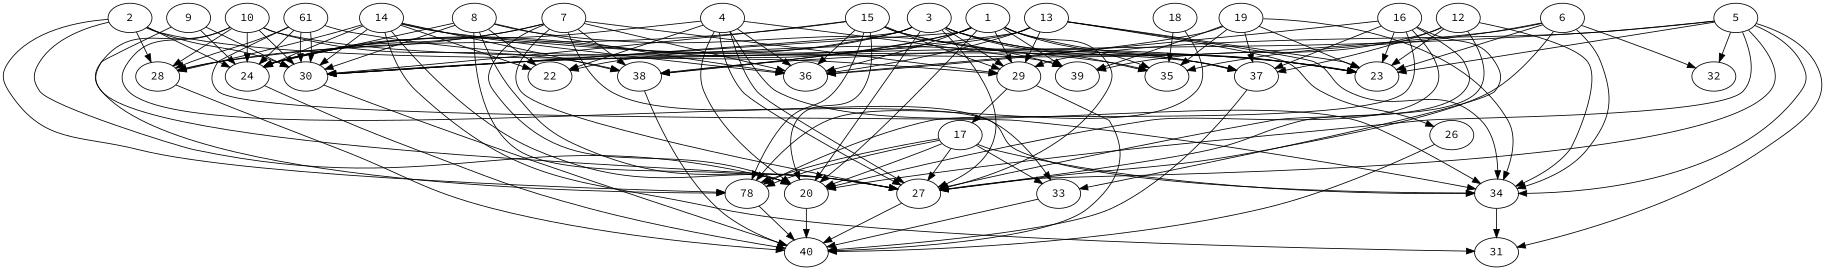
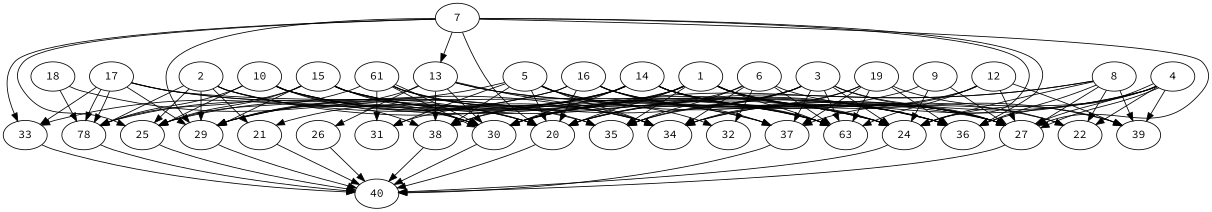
(598, 45) -> (448, 43)
(158, 77) -> (142, 135)
(1377, 77) -> (846, 135)
(997, 99) -> (144, 98)
none -> (260, 135)
(1497, 219) -> (377, 102)
